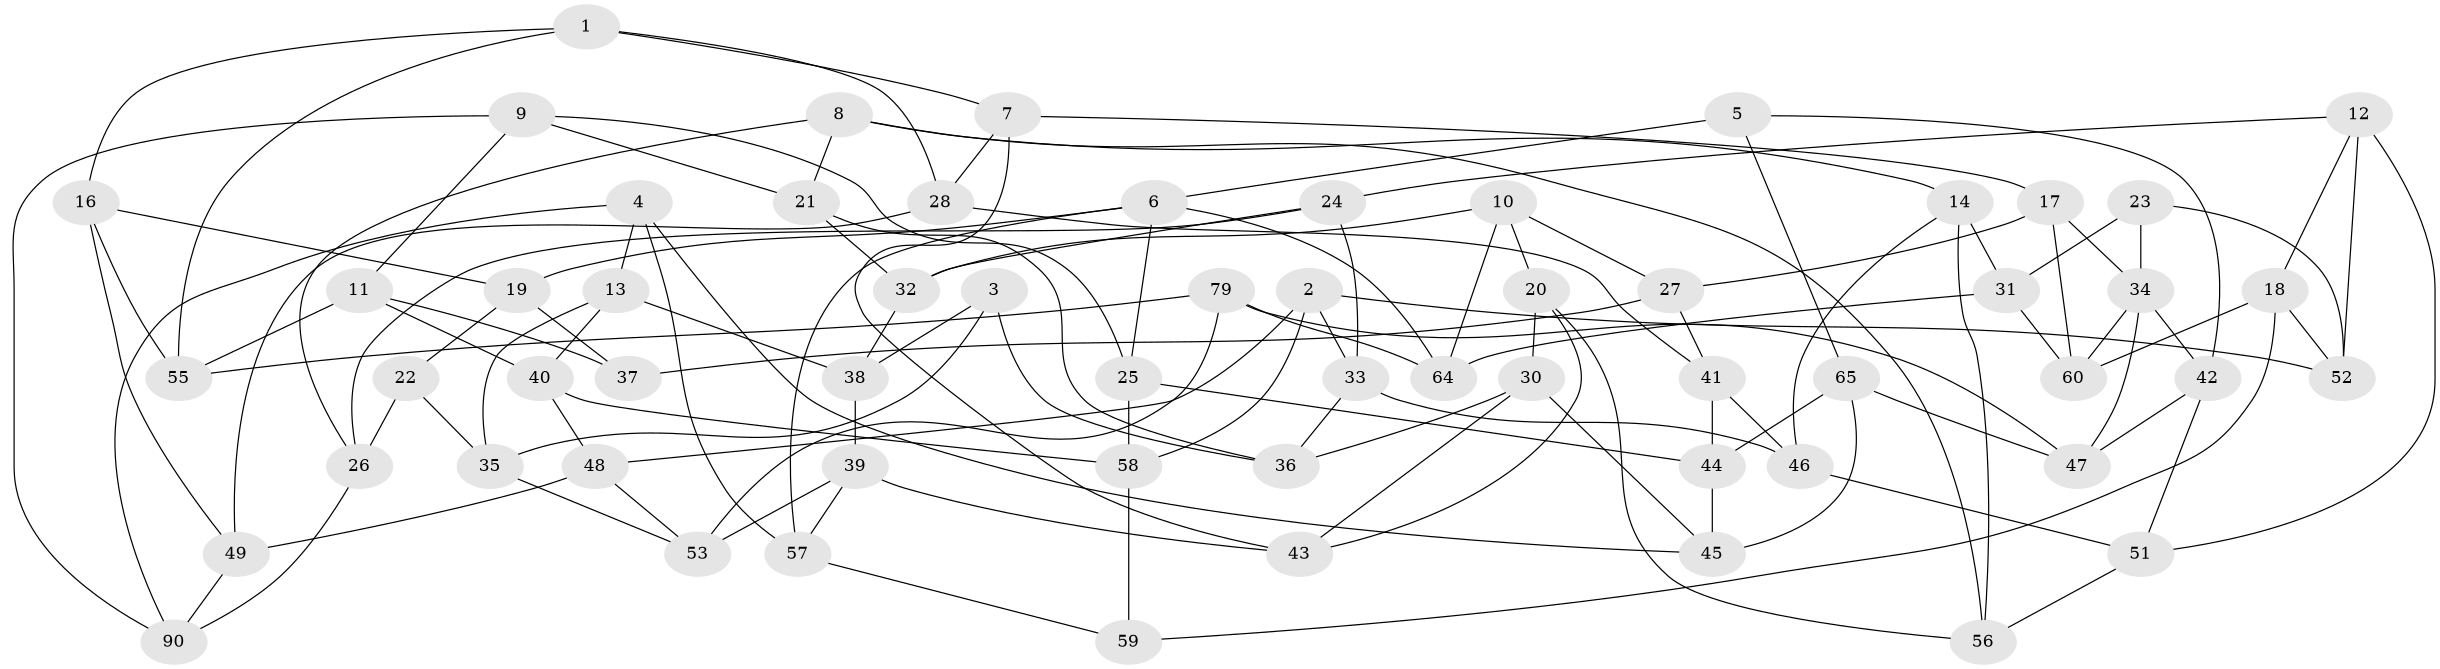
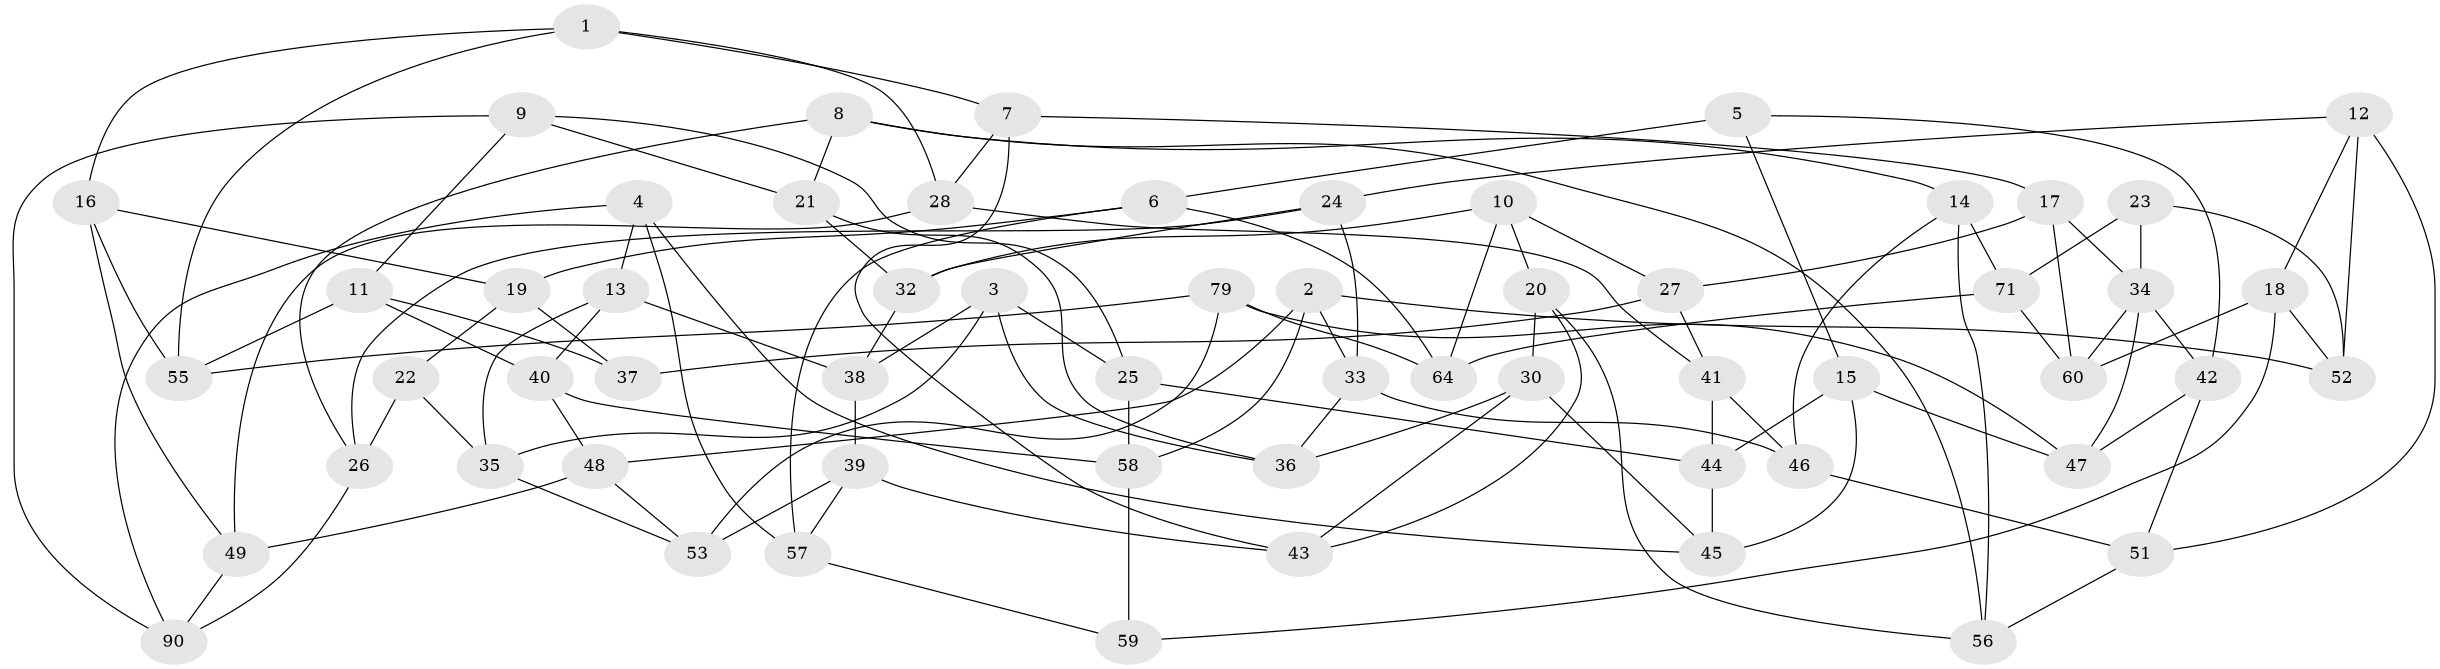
(1142, 291) -> (1053, 329)
(2007, 291) -> (2007, 291)
(1847, 378) -> (1847, 378)
